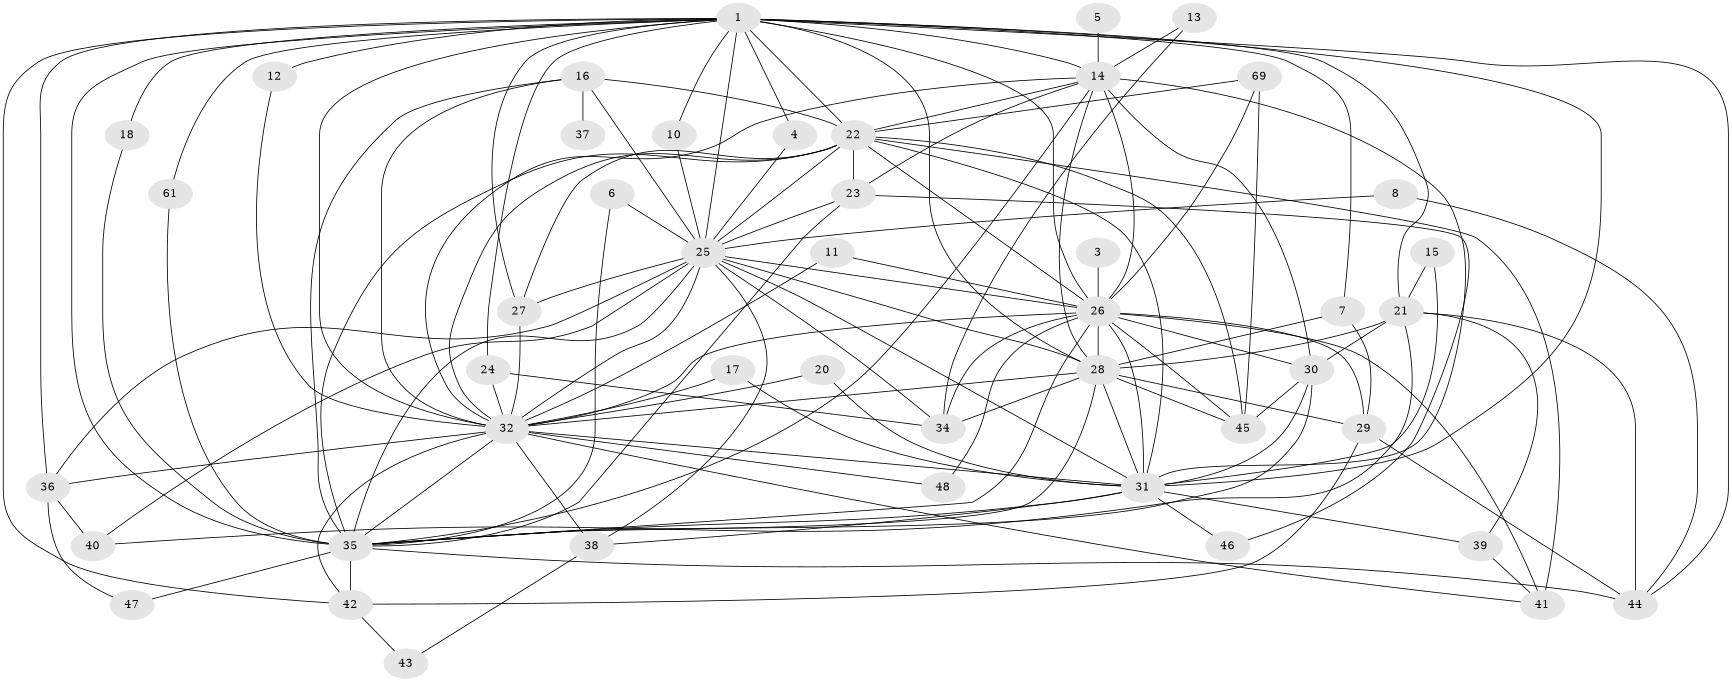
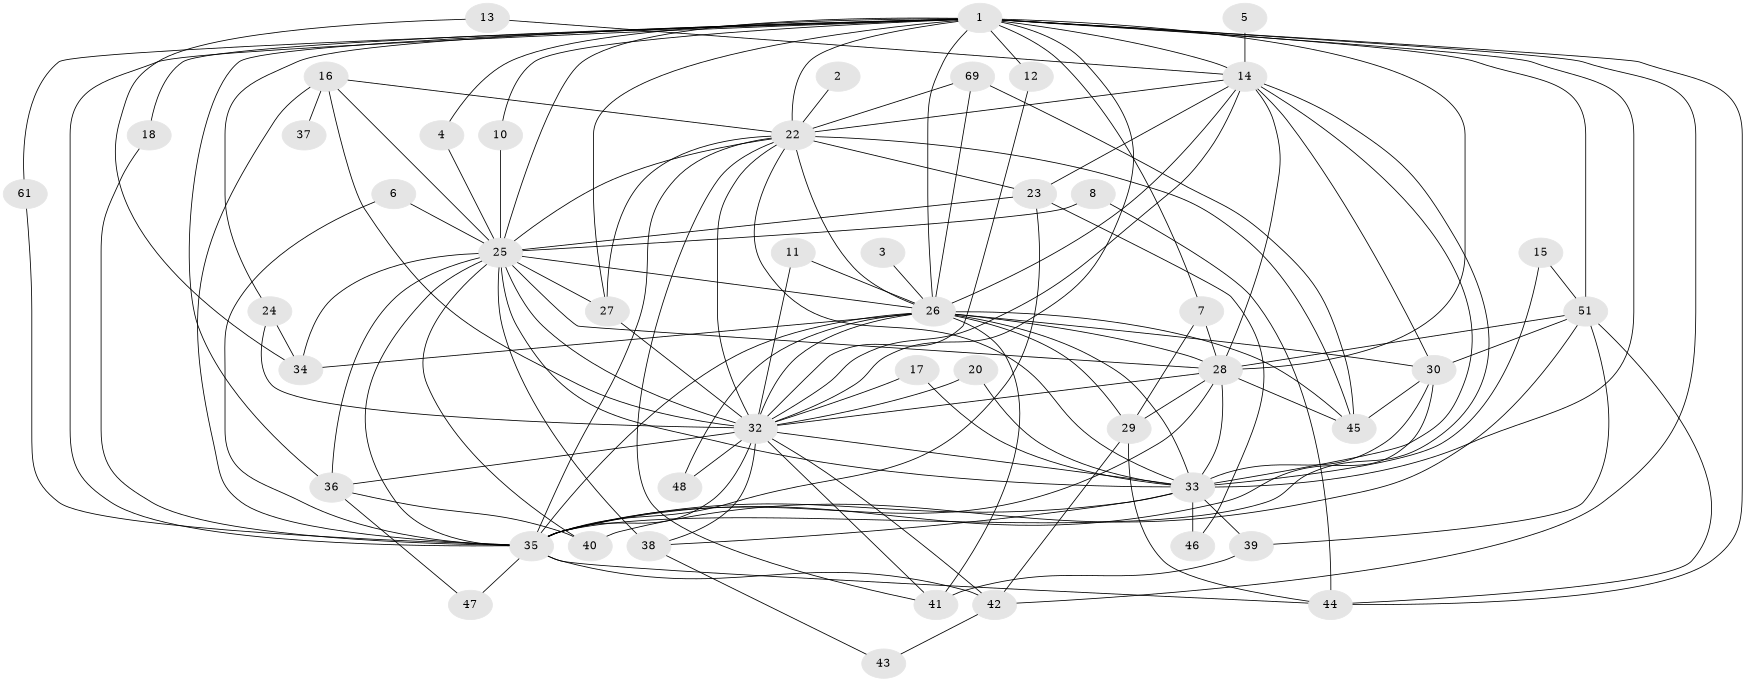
none -> (838, 77)
(1401, 311) -> (1586, 311)
(1021, 399) -> none
(1143, 488) -> (1193, 488)
